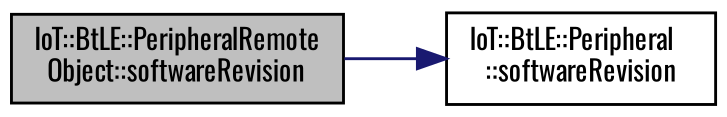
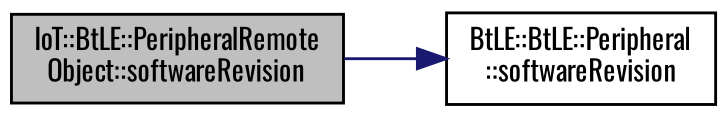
(581, 59) -> (581, 59)
